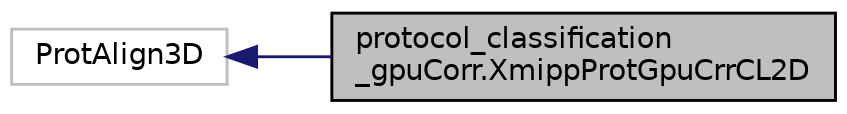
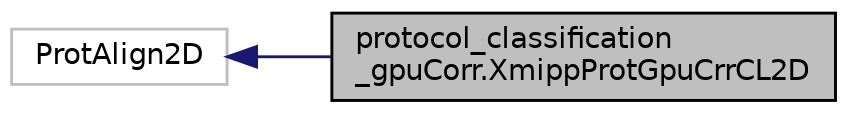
(119, 57) -> (119, 57)
